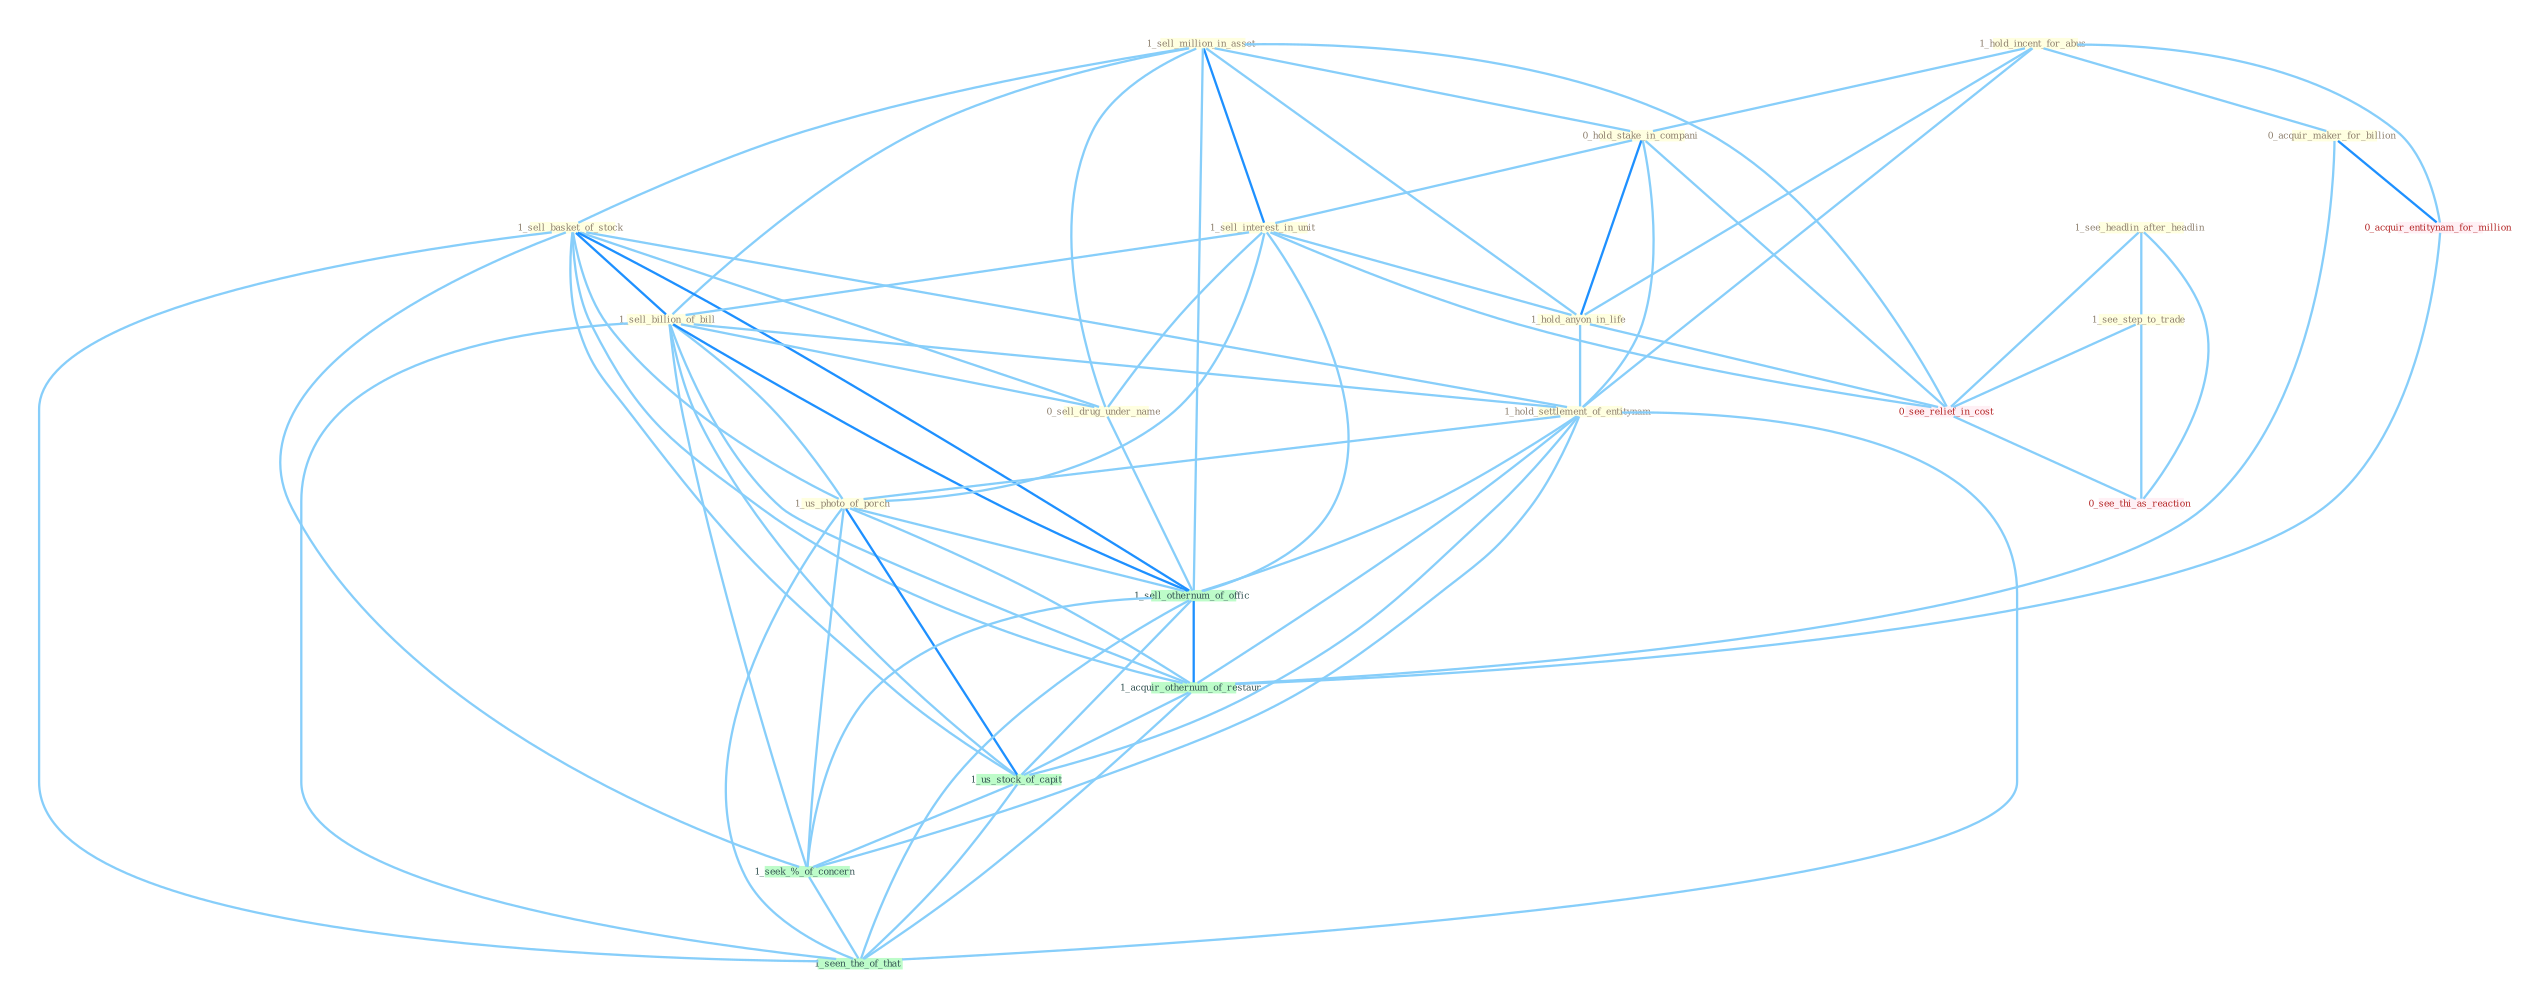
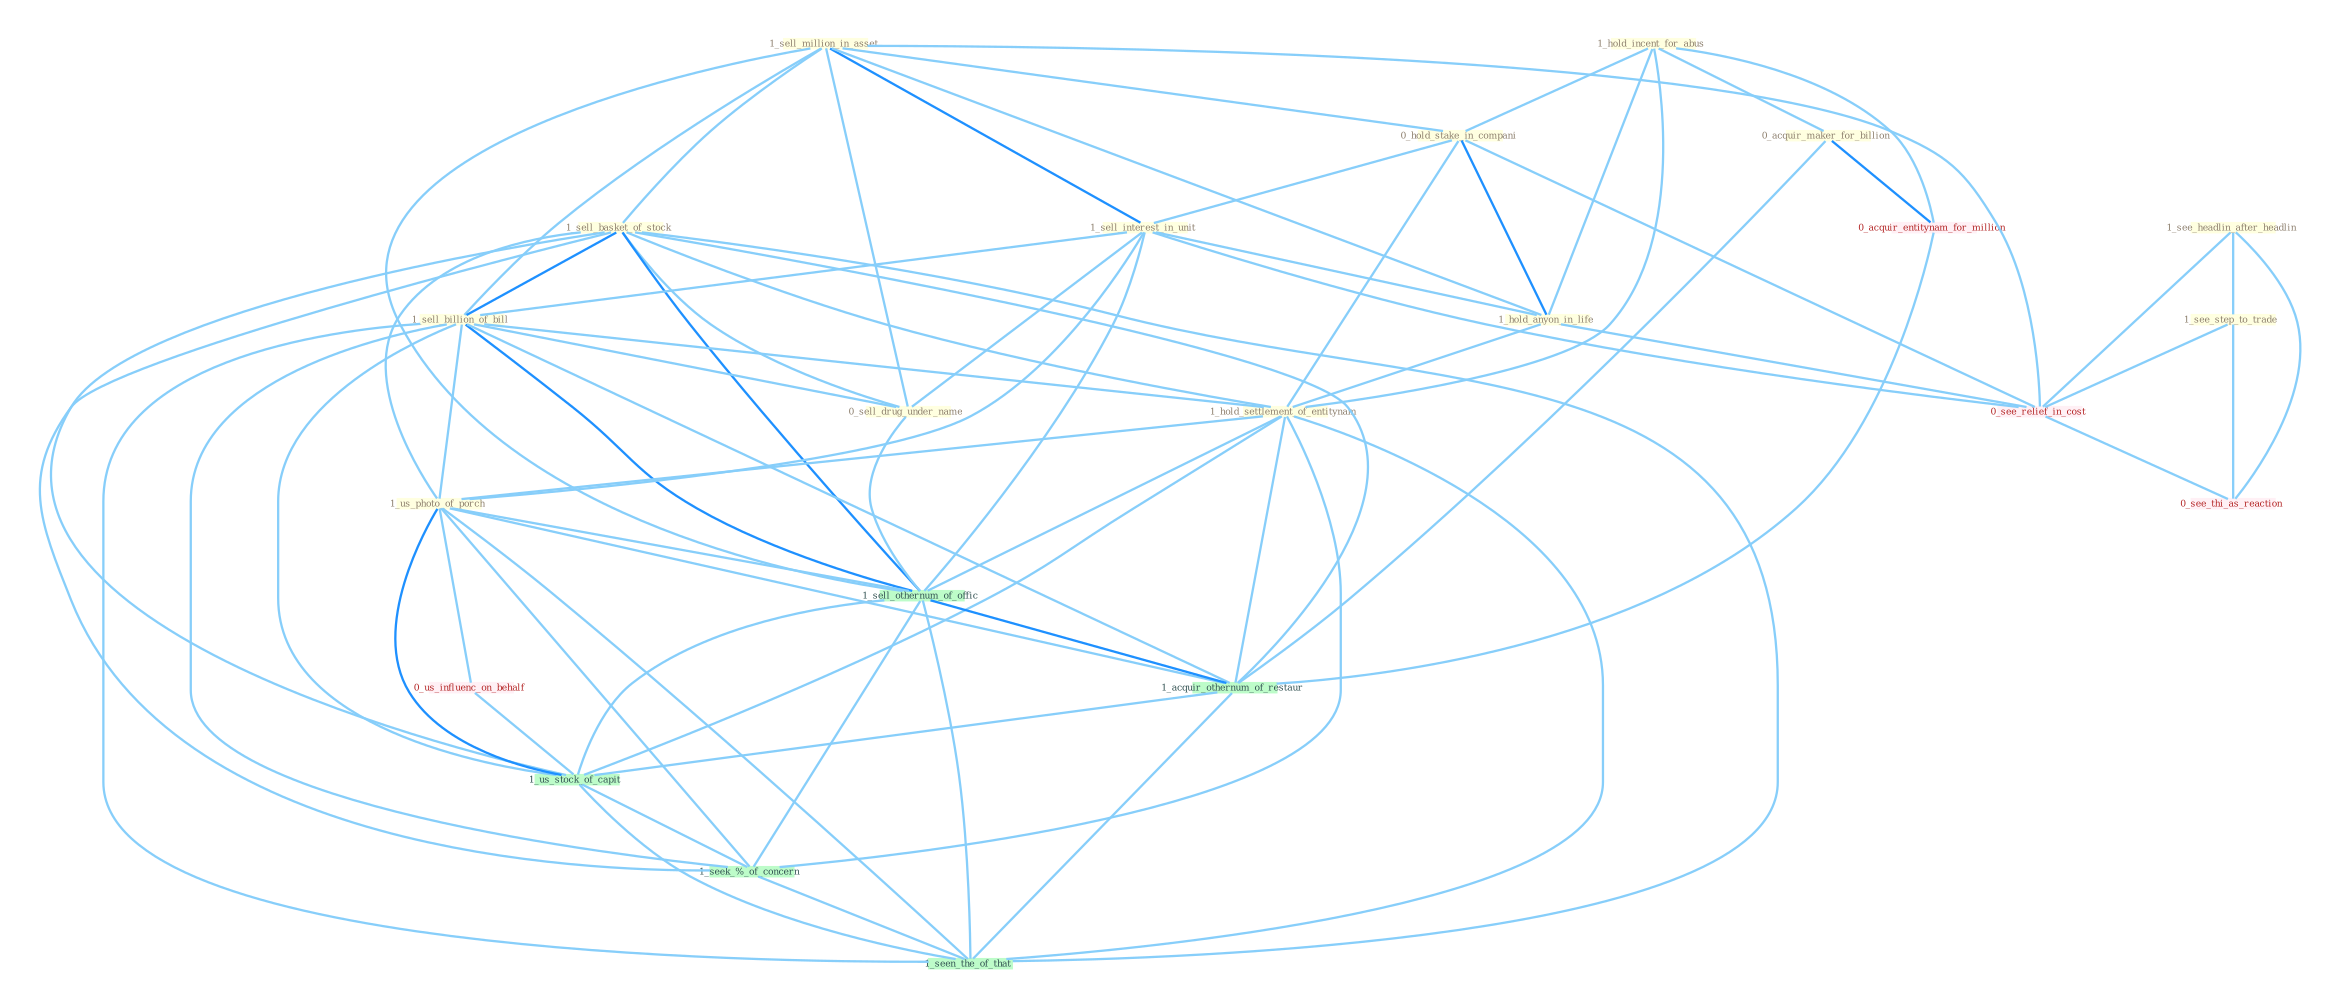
none -> (471, 688)
